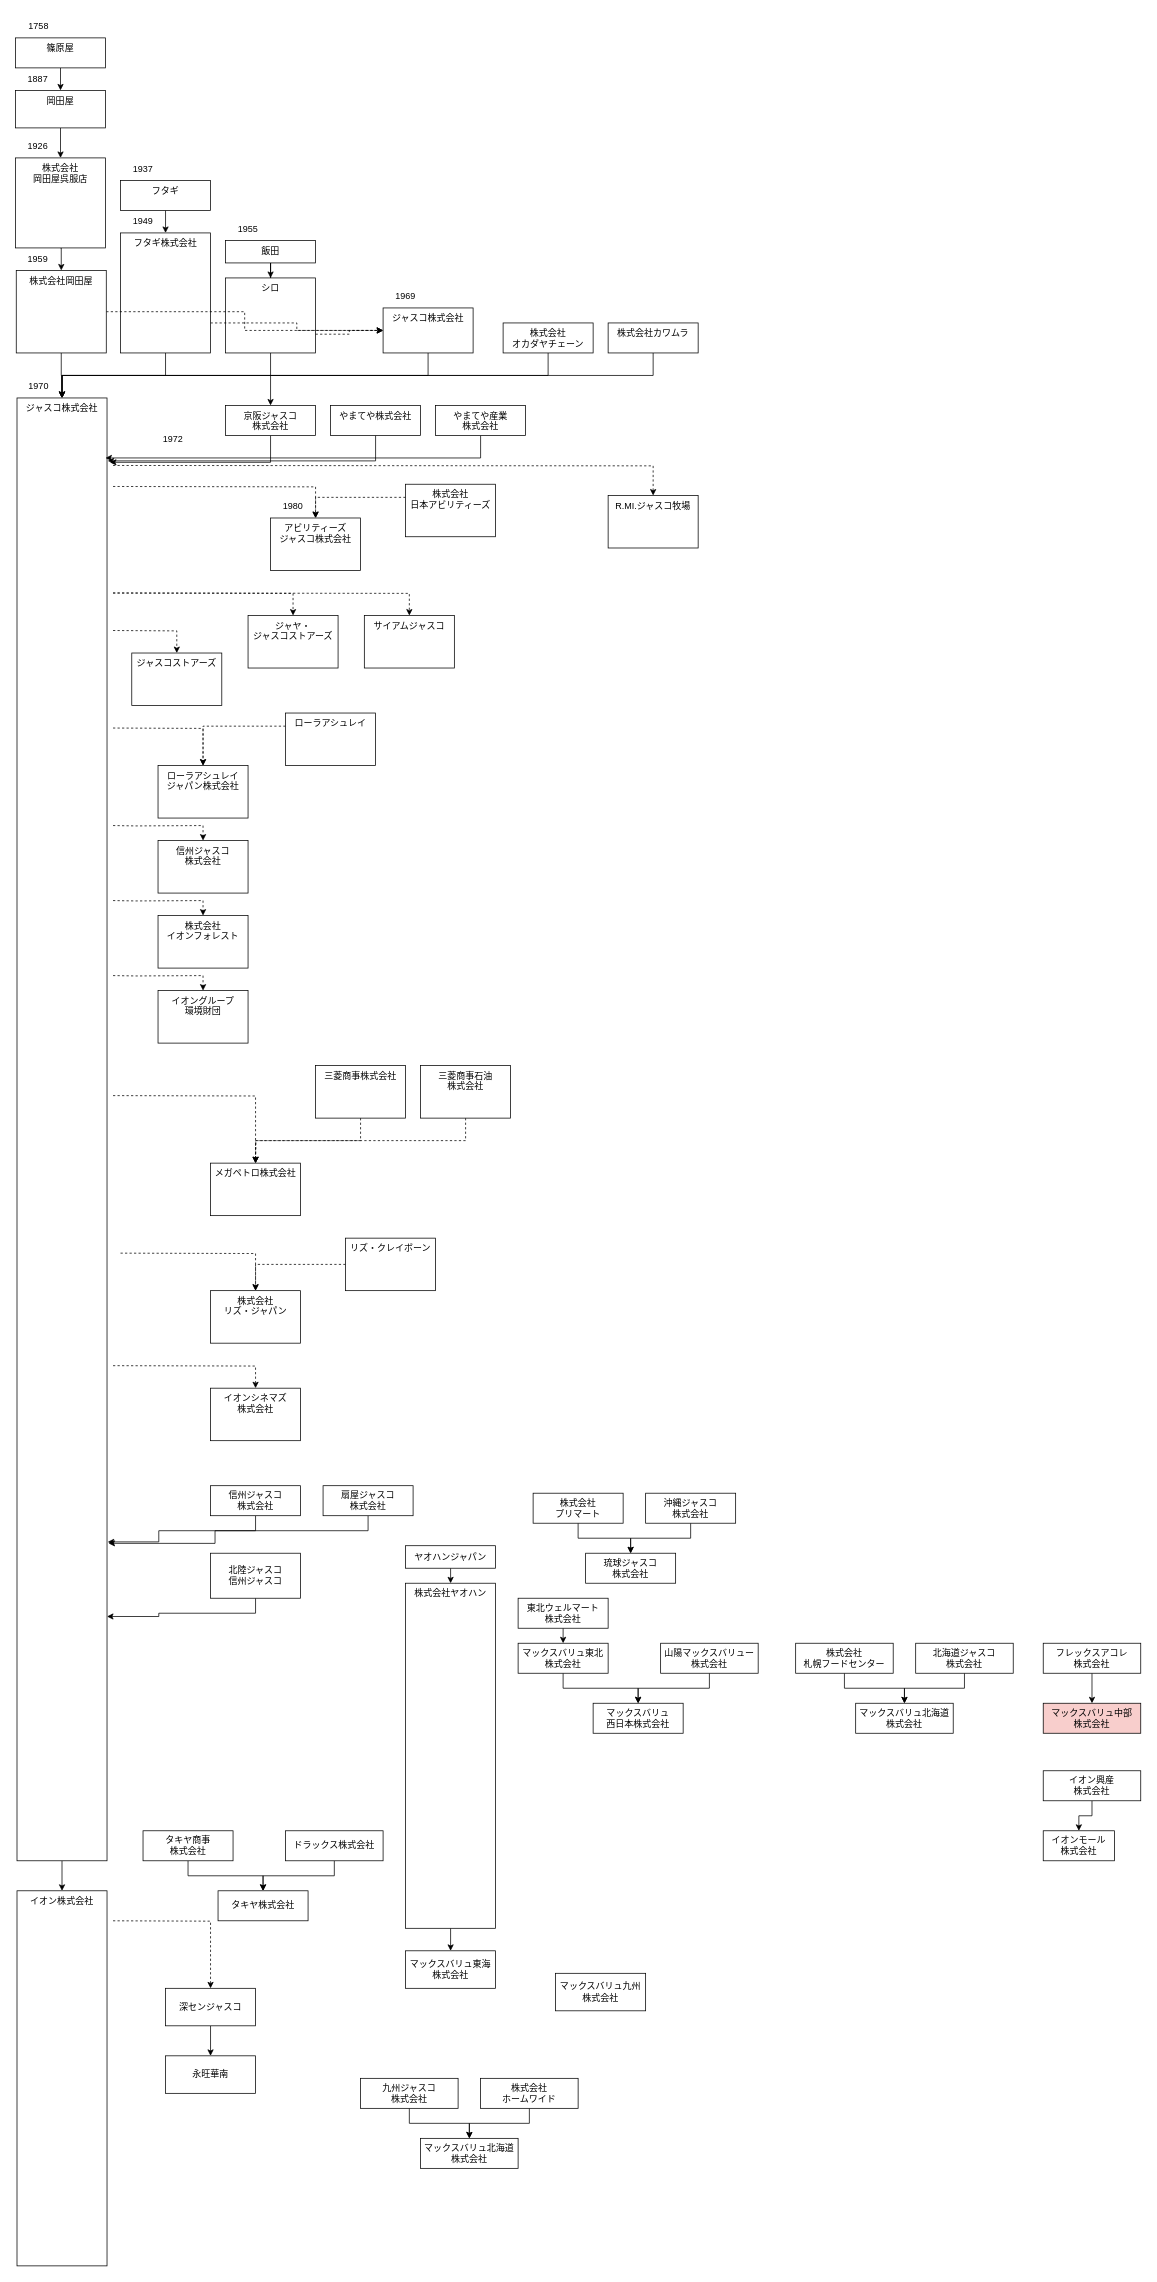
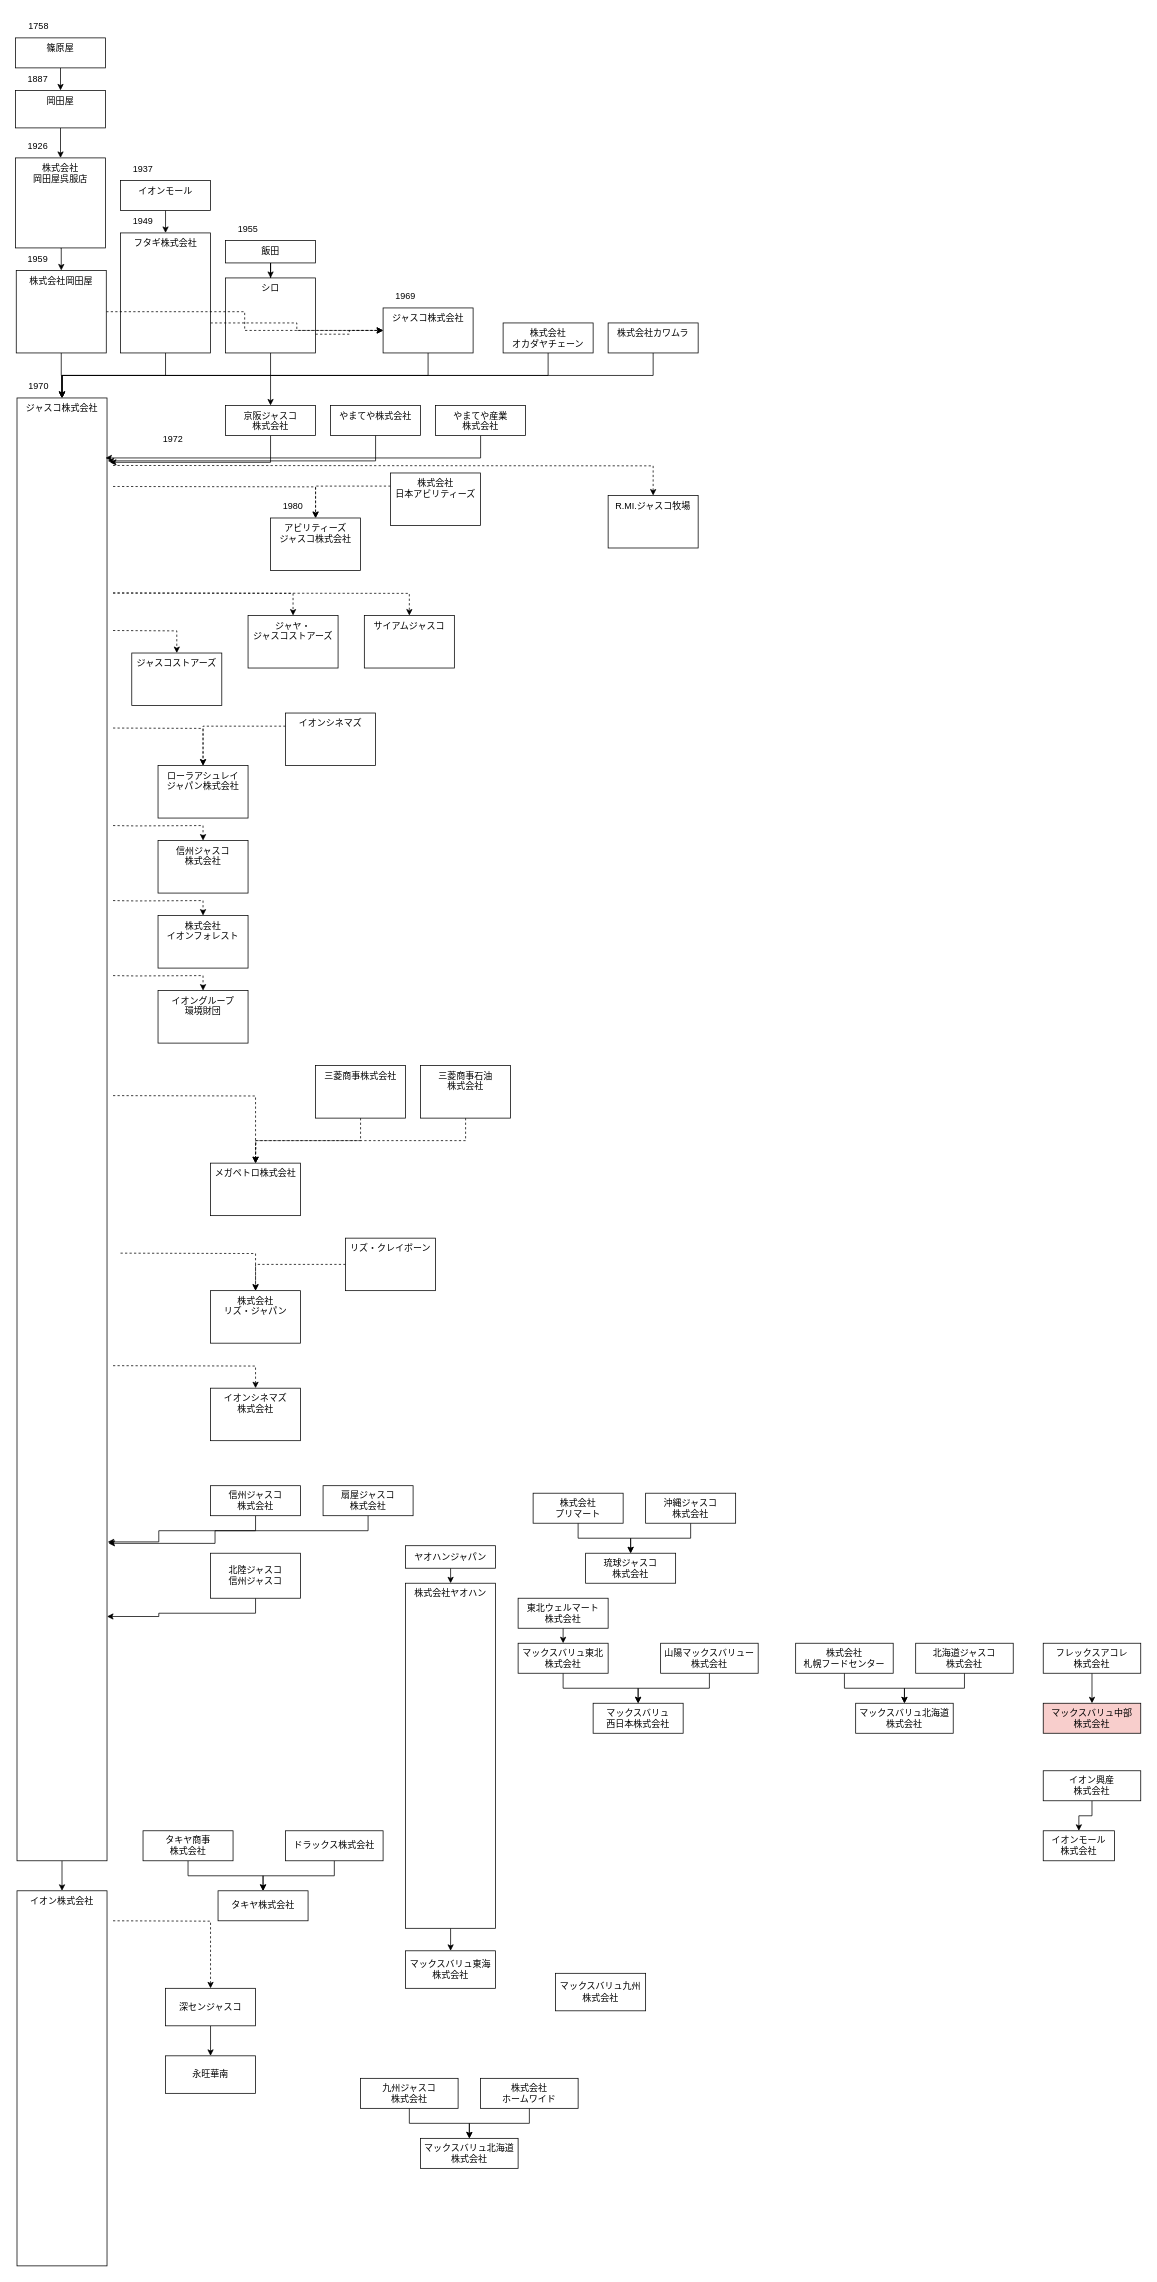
(165, 191) -> (165, 191)
(450, 510) -> (435, 499)
(330, 724) -> (330, 724)
